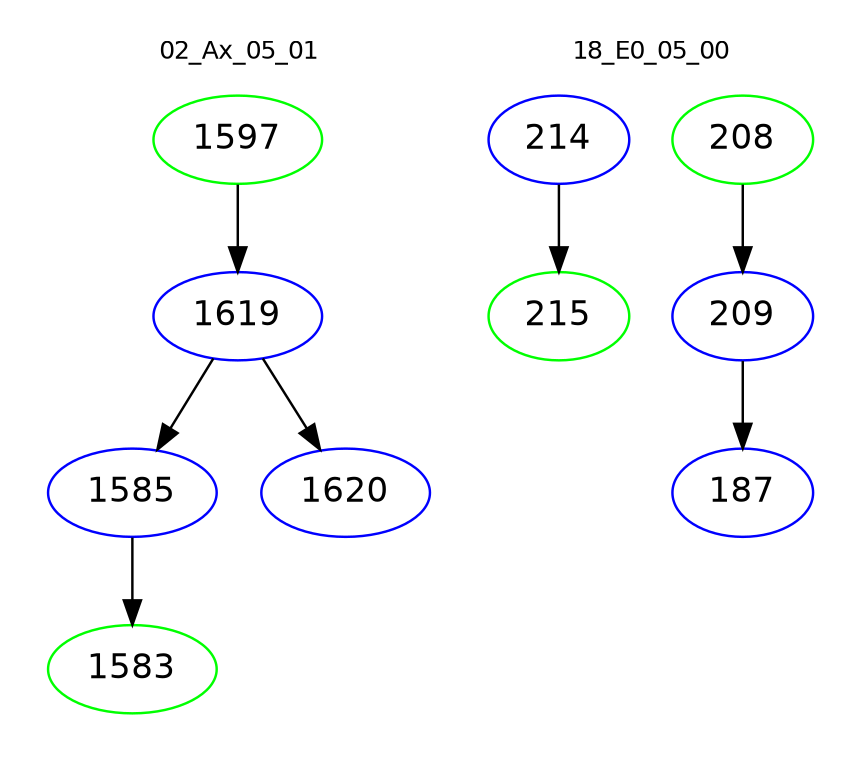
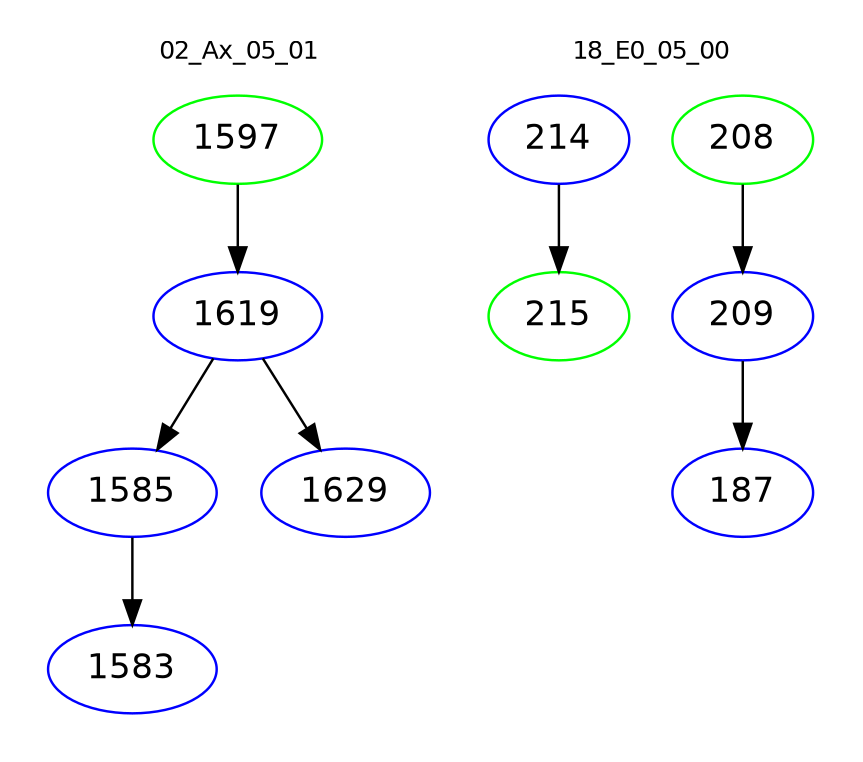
(346, 493) -> (346, 493)
(132, 669) -> (132, 669)
